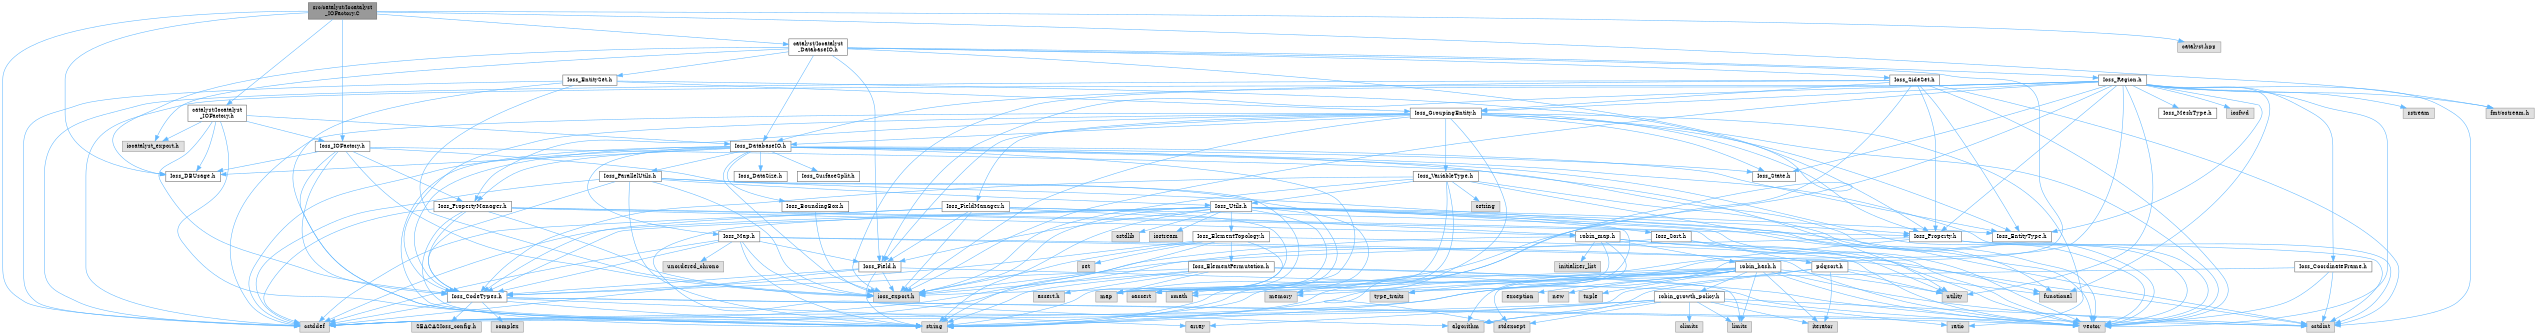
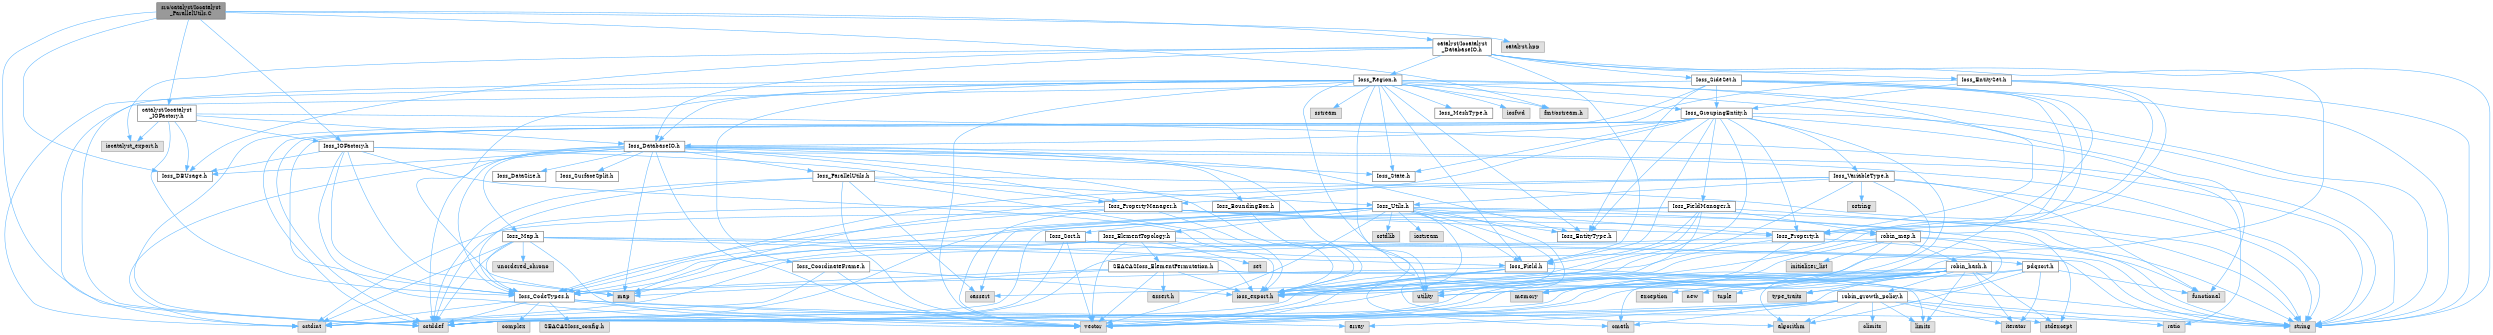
(343, 11) -> (191, 11)
(1231, 267) -> (1163, 267)
none -> (1753, 311)
